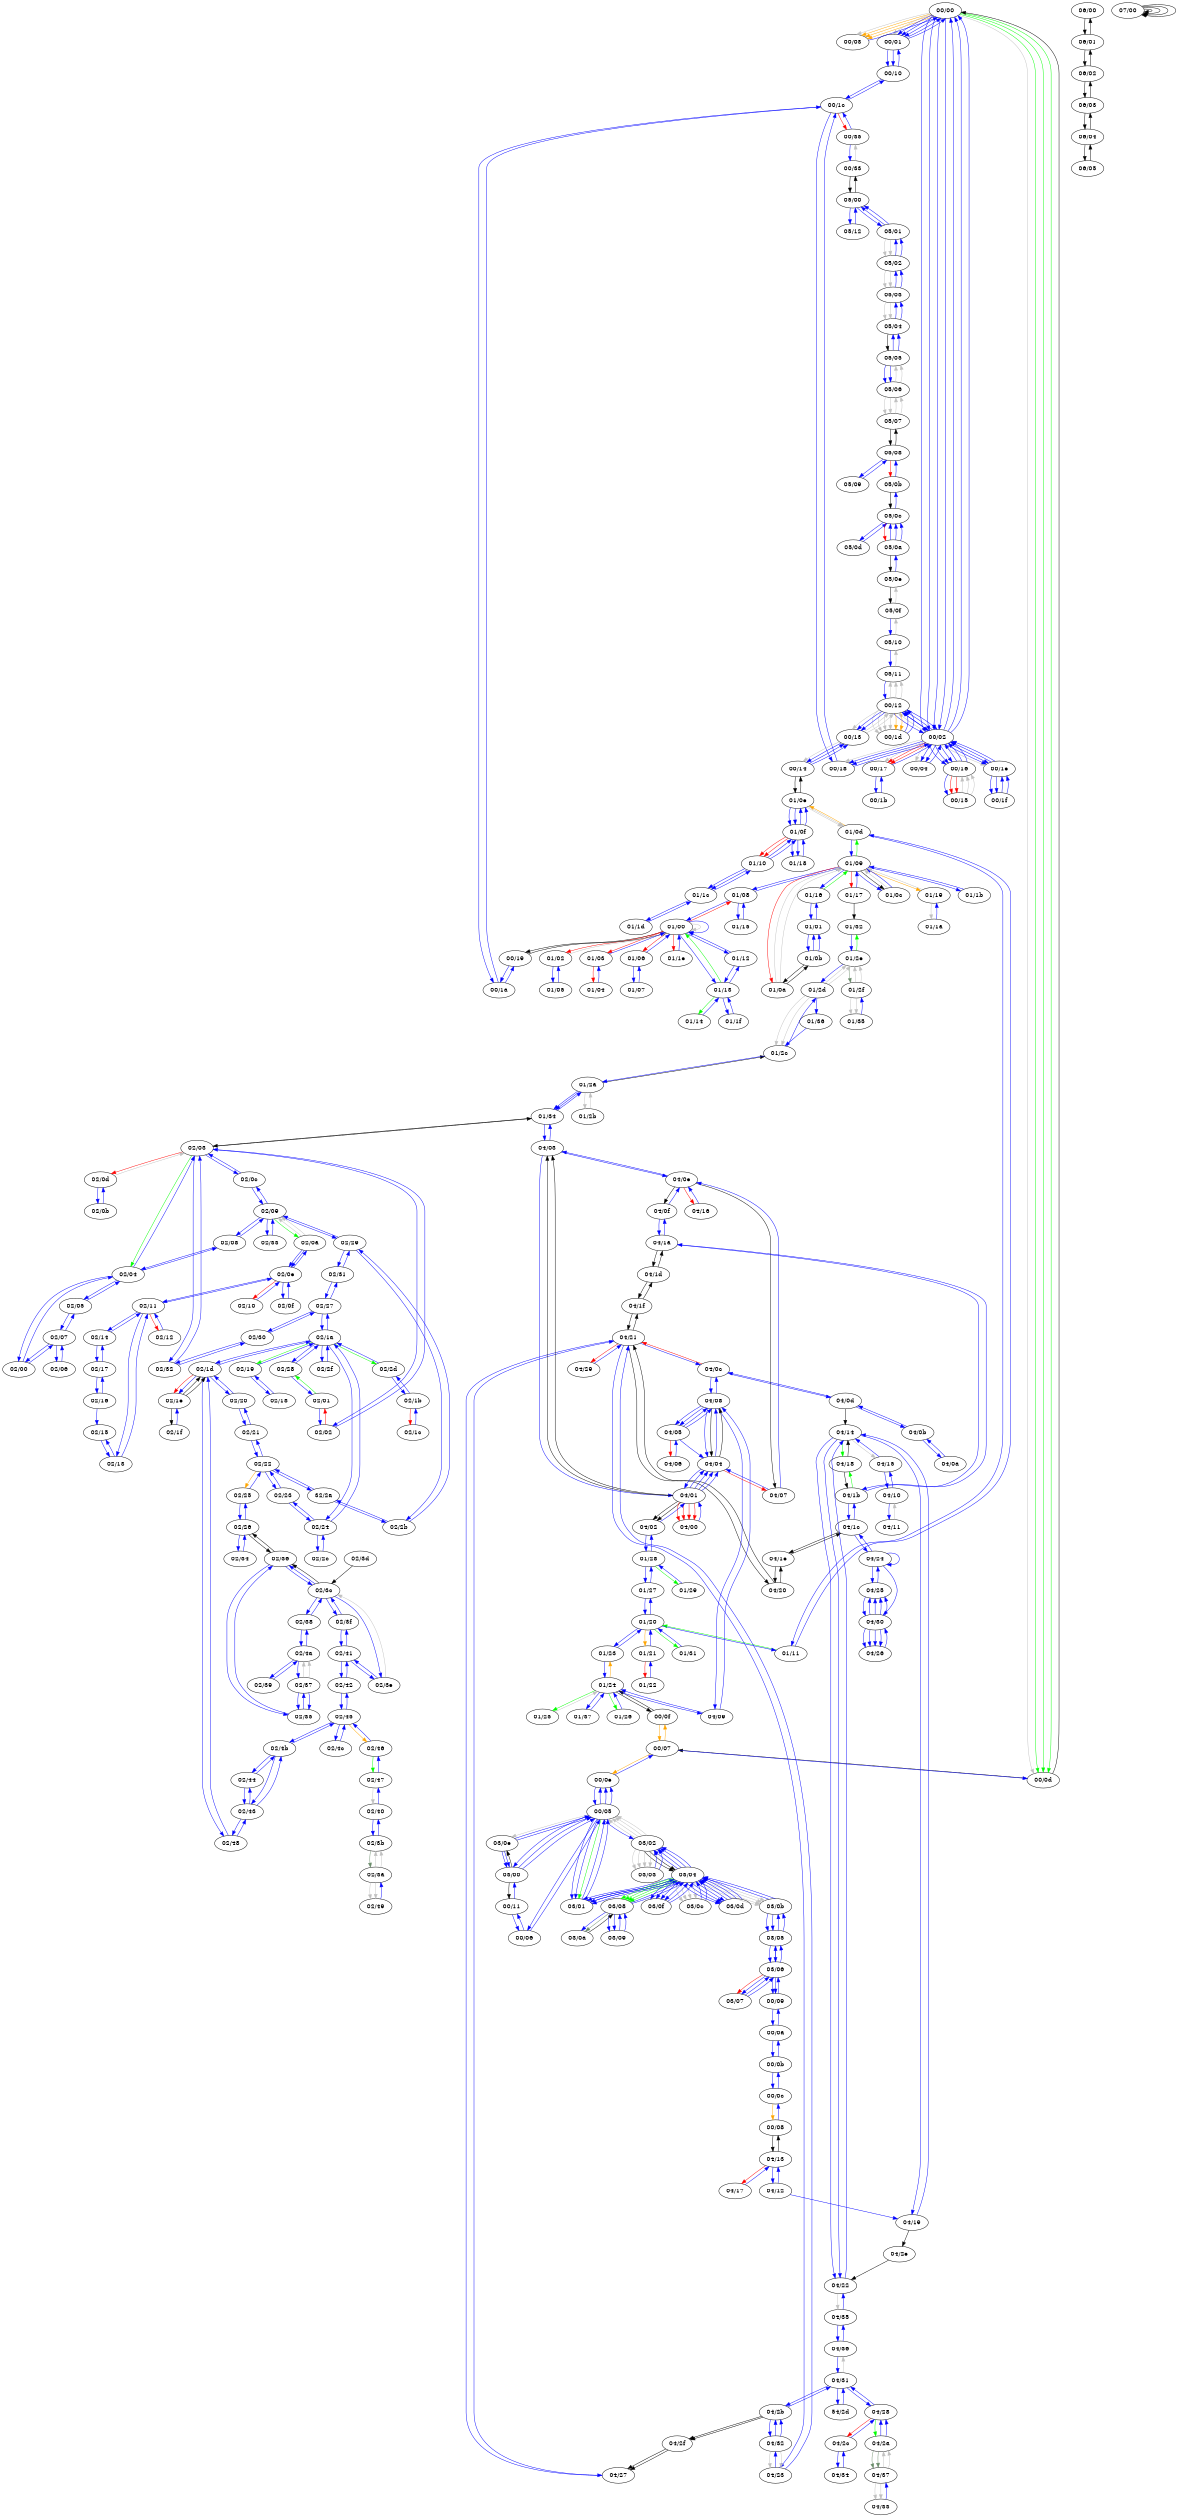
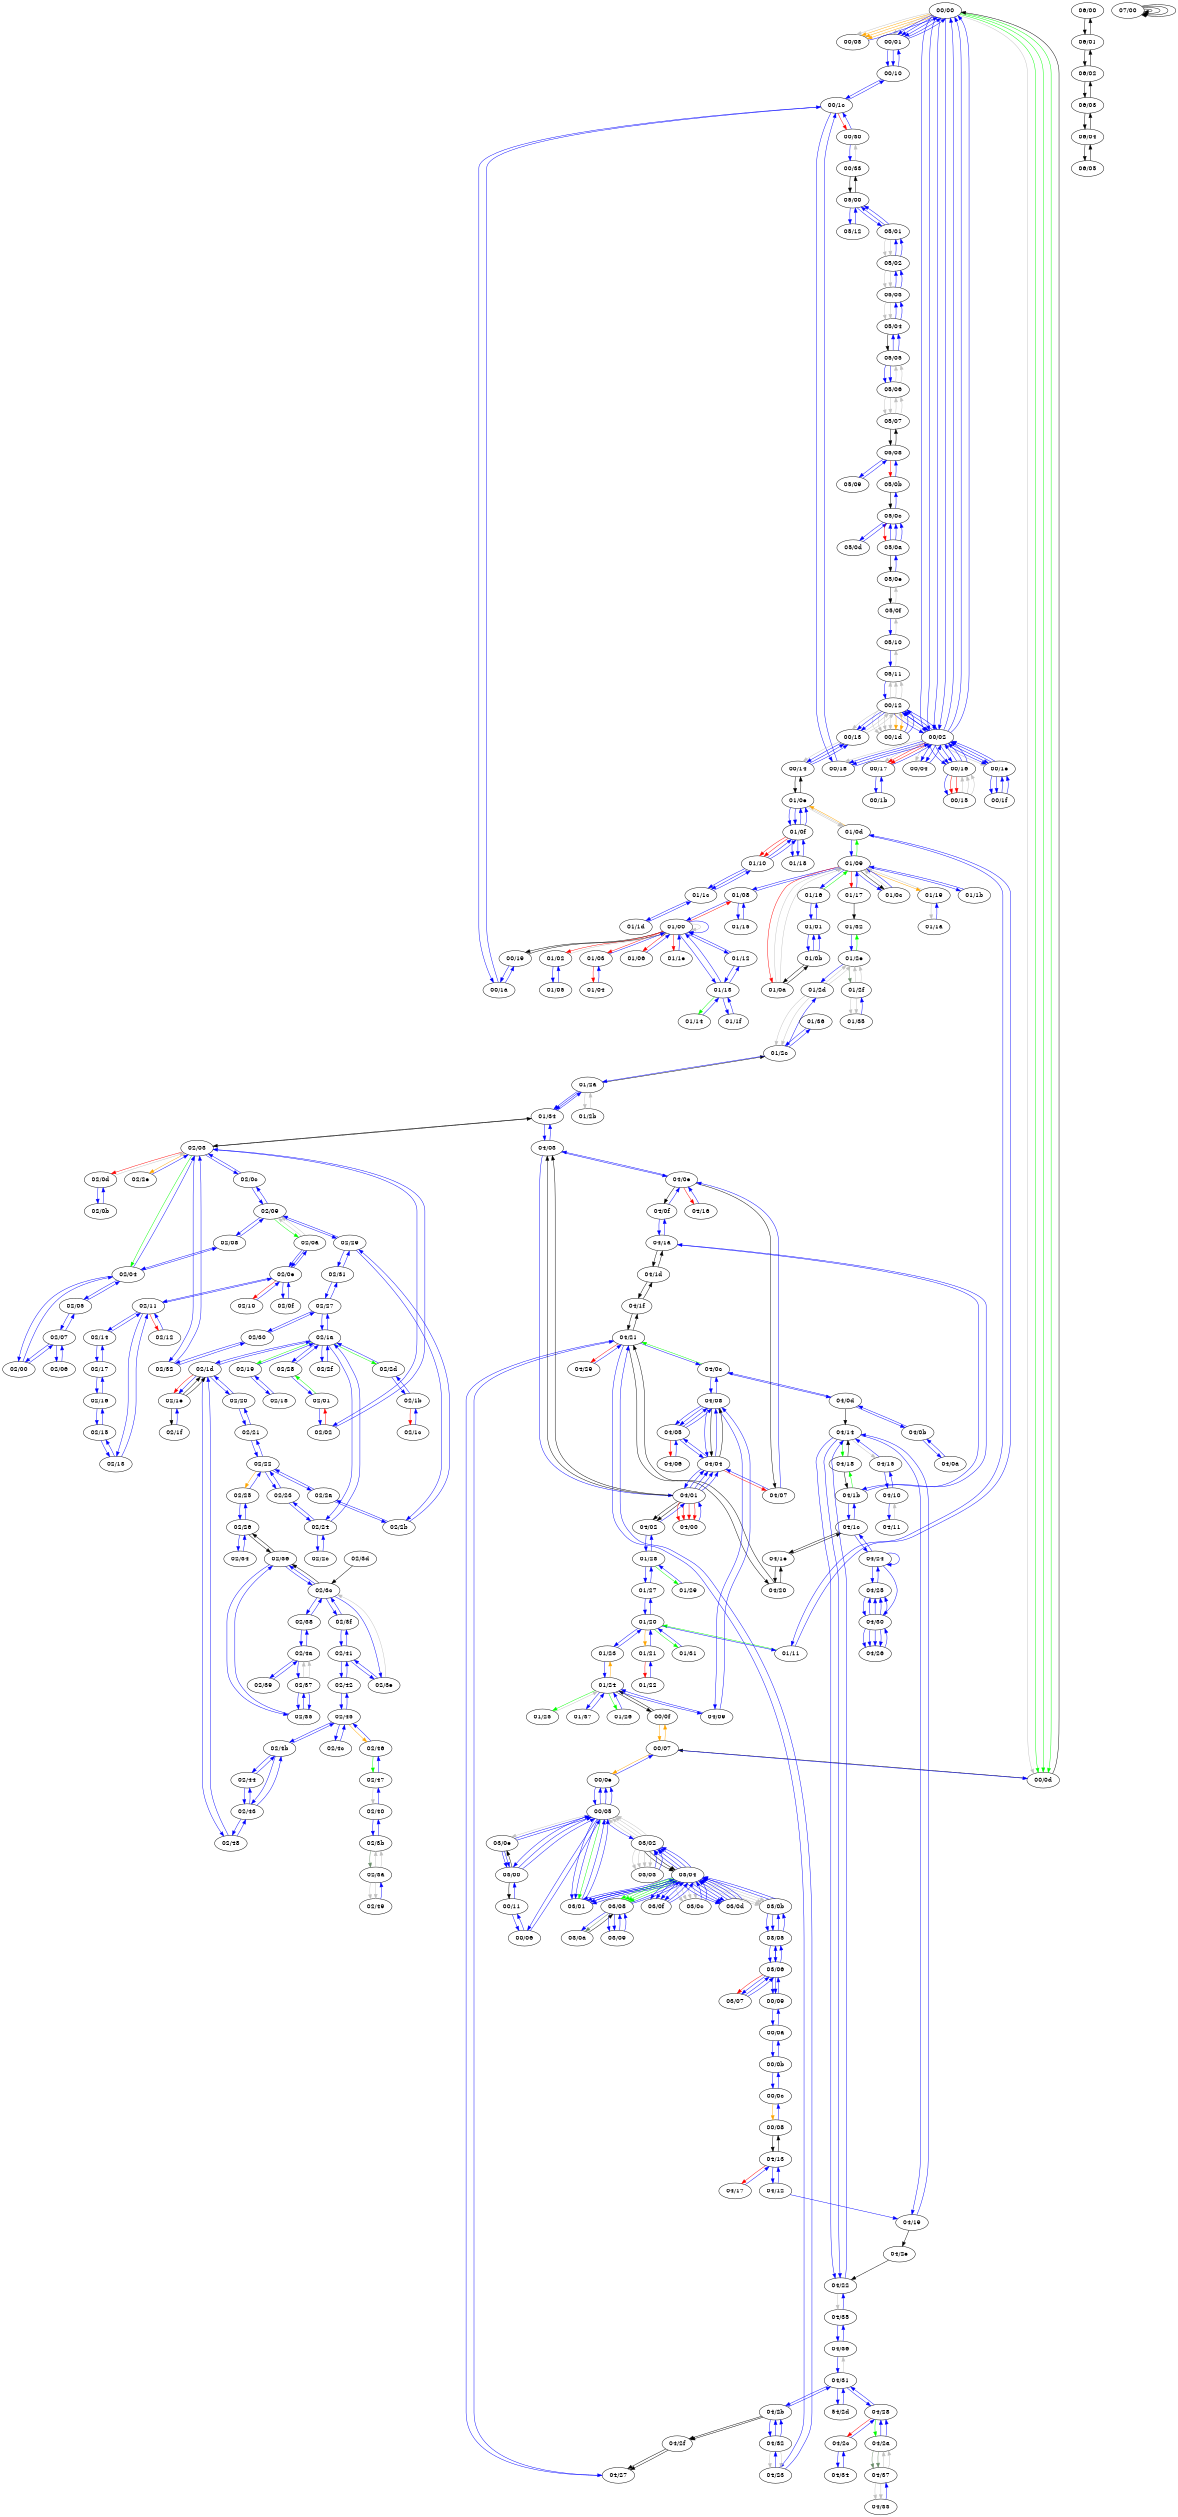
(853, 137) -> (853, 137)
(706, 959) -> (706, 959)
(636, 990) -> none
(817, 1004) -> (798, 1040)
none -> (140, 1180)
(270, 1243) -> none
(674, 1354) -> (674, 1354)
none -> (103, 1419)
none -> (697, 1449)
(323, 1496) -> (323, 1496)
